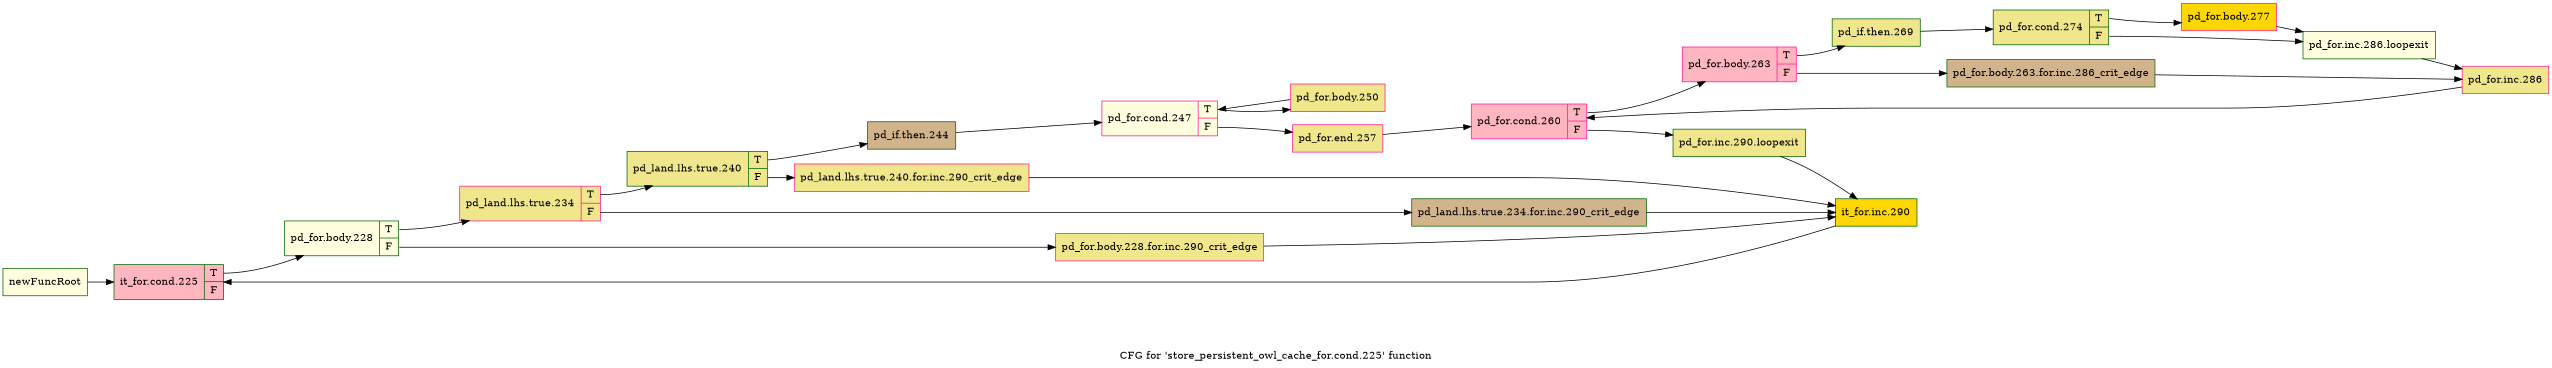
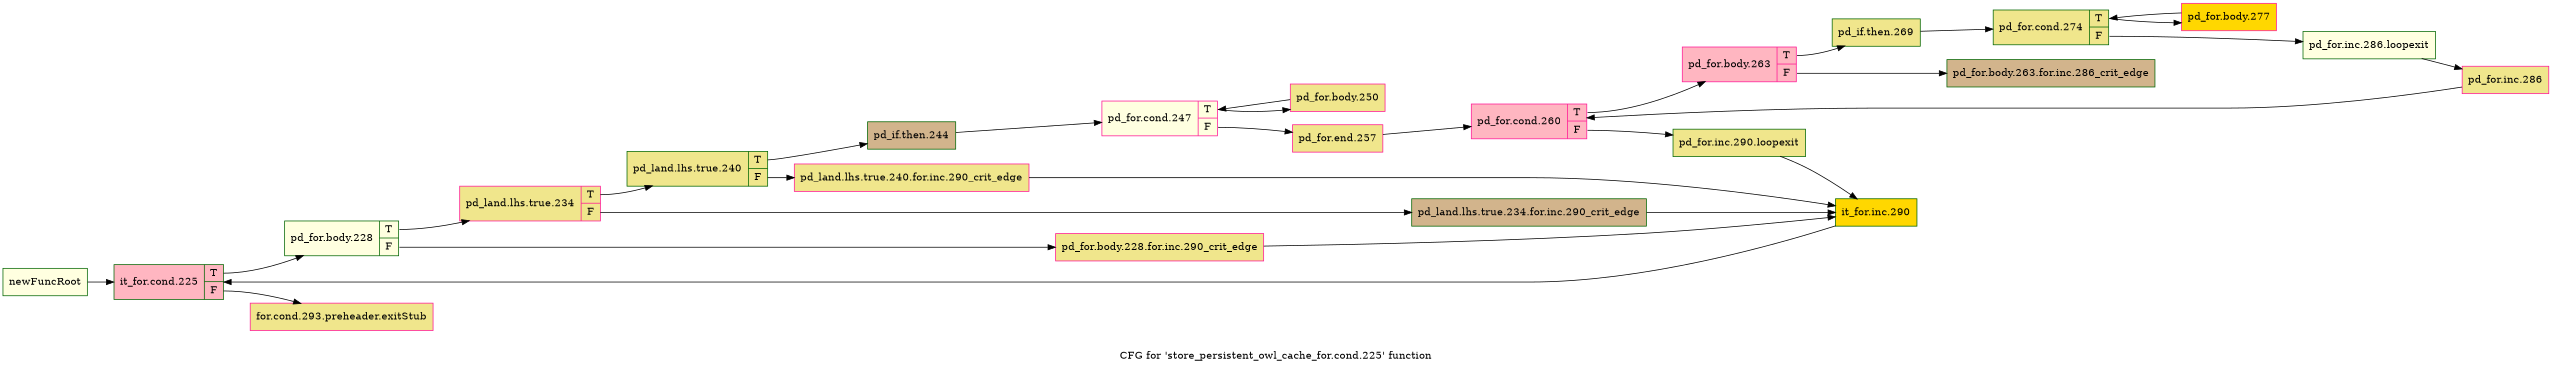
(2286, 28) -> (2149, 15)
(2305, 77) -> none
none -> (342, 317)
